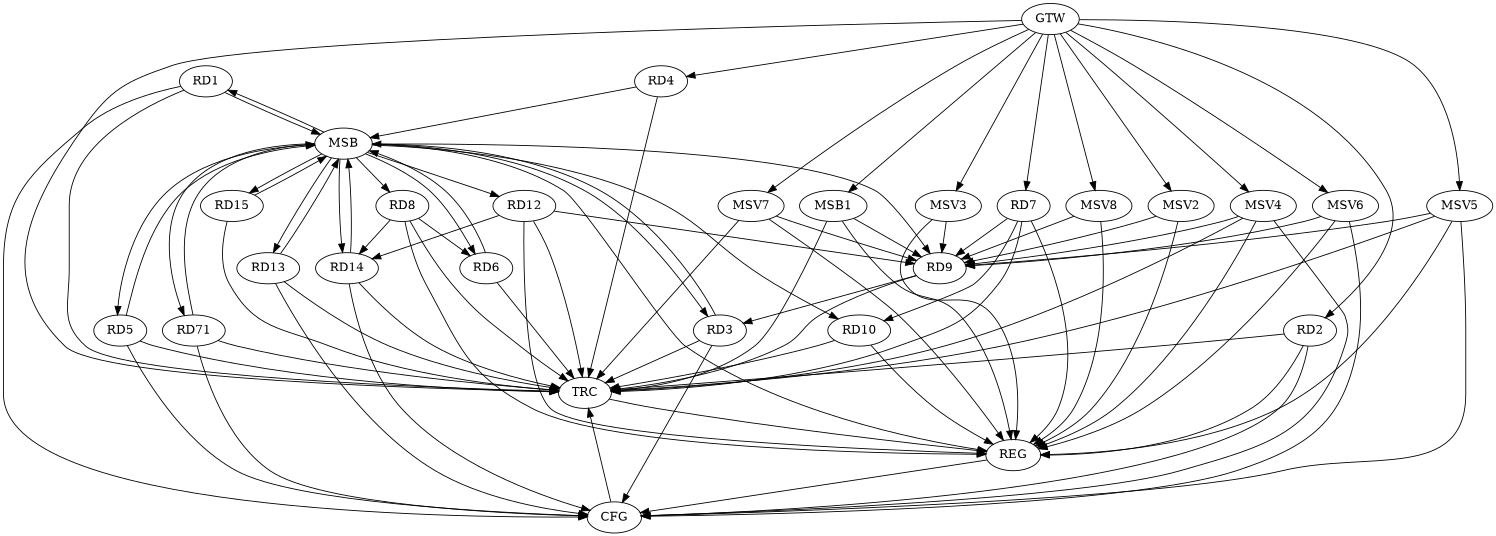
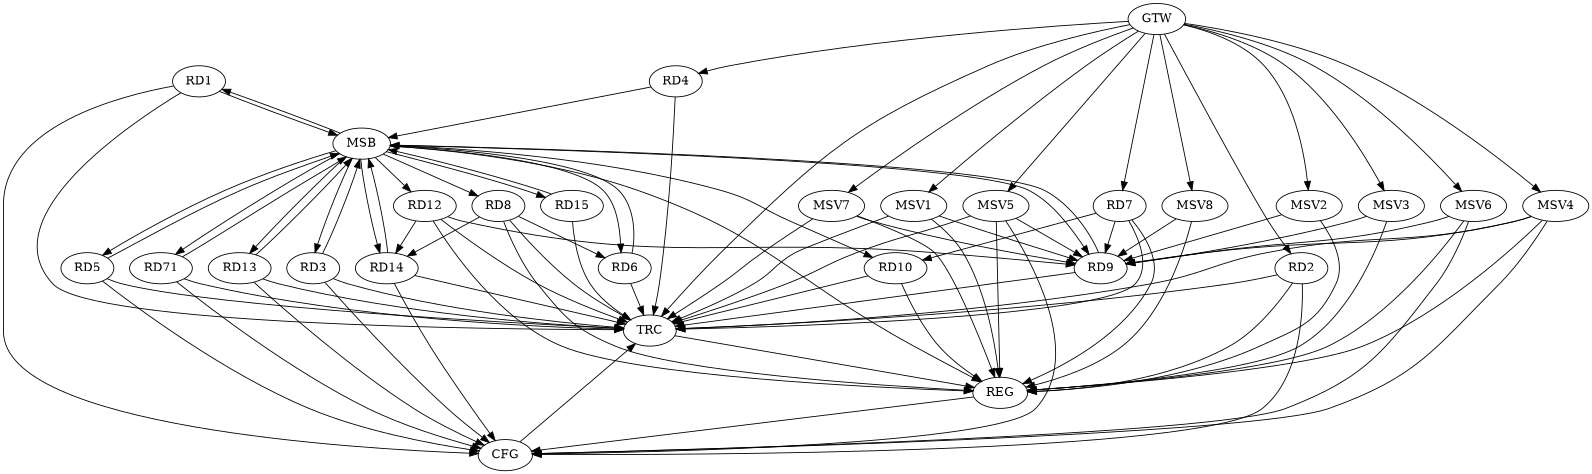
(833, 206) -> (914, 206)
(834, 298) -> (765, 159)
